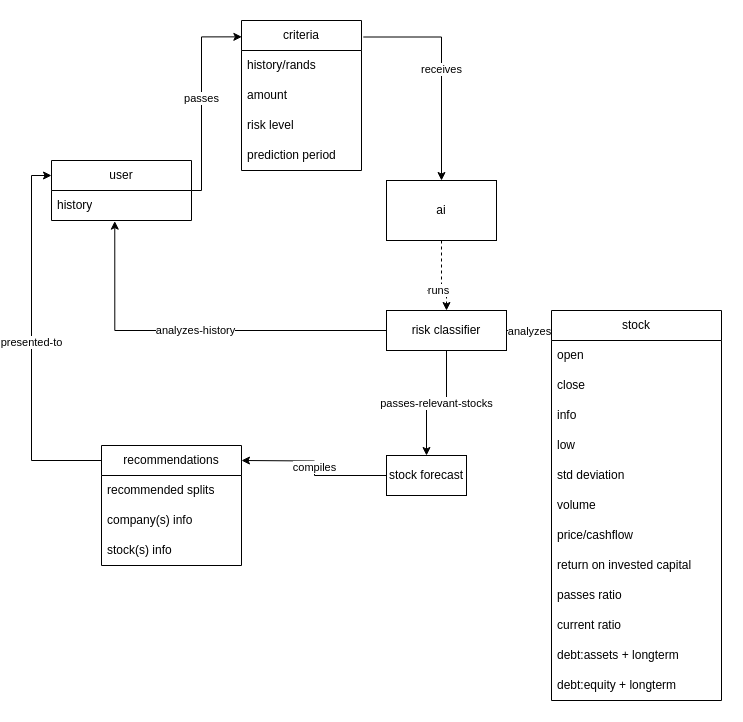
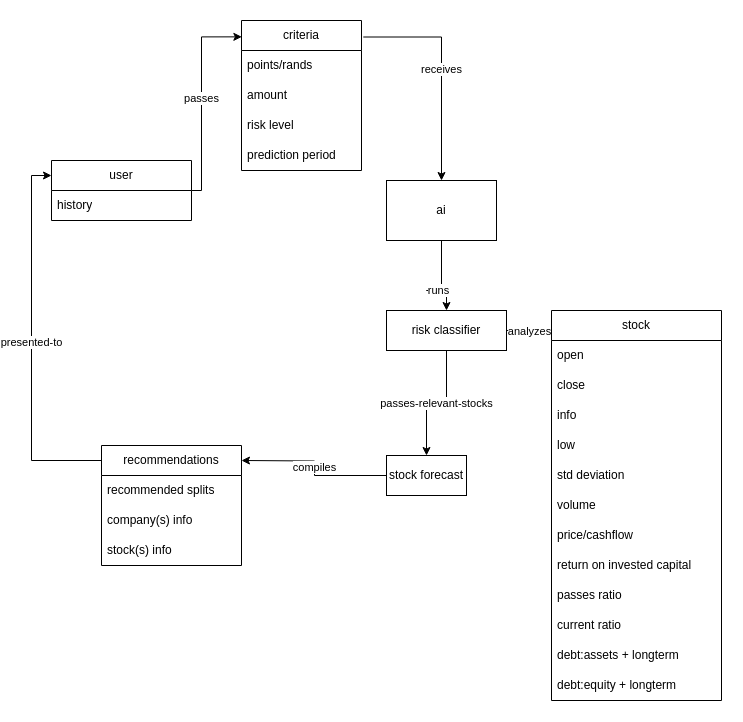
(290, 66) -> (286, 66)
(442, 263) -> (442, 263)
(200, 331) -> none
